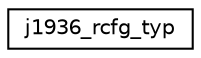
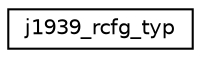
(101, 29) -> (101, 29)
